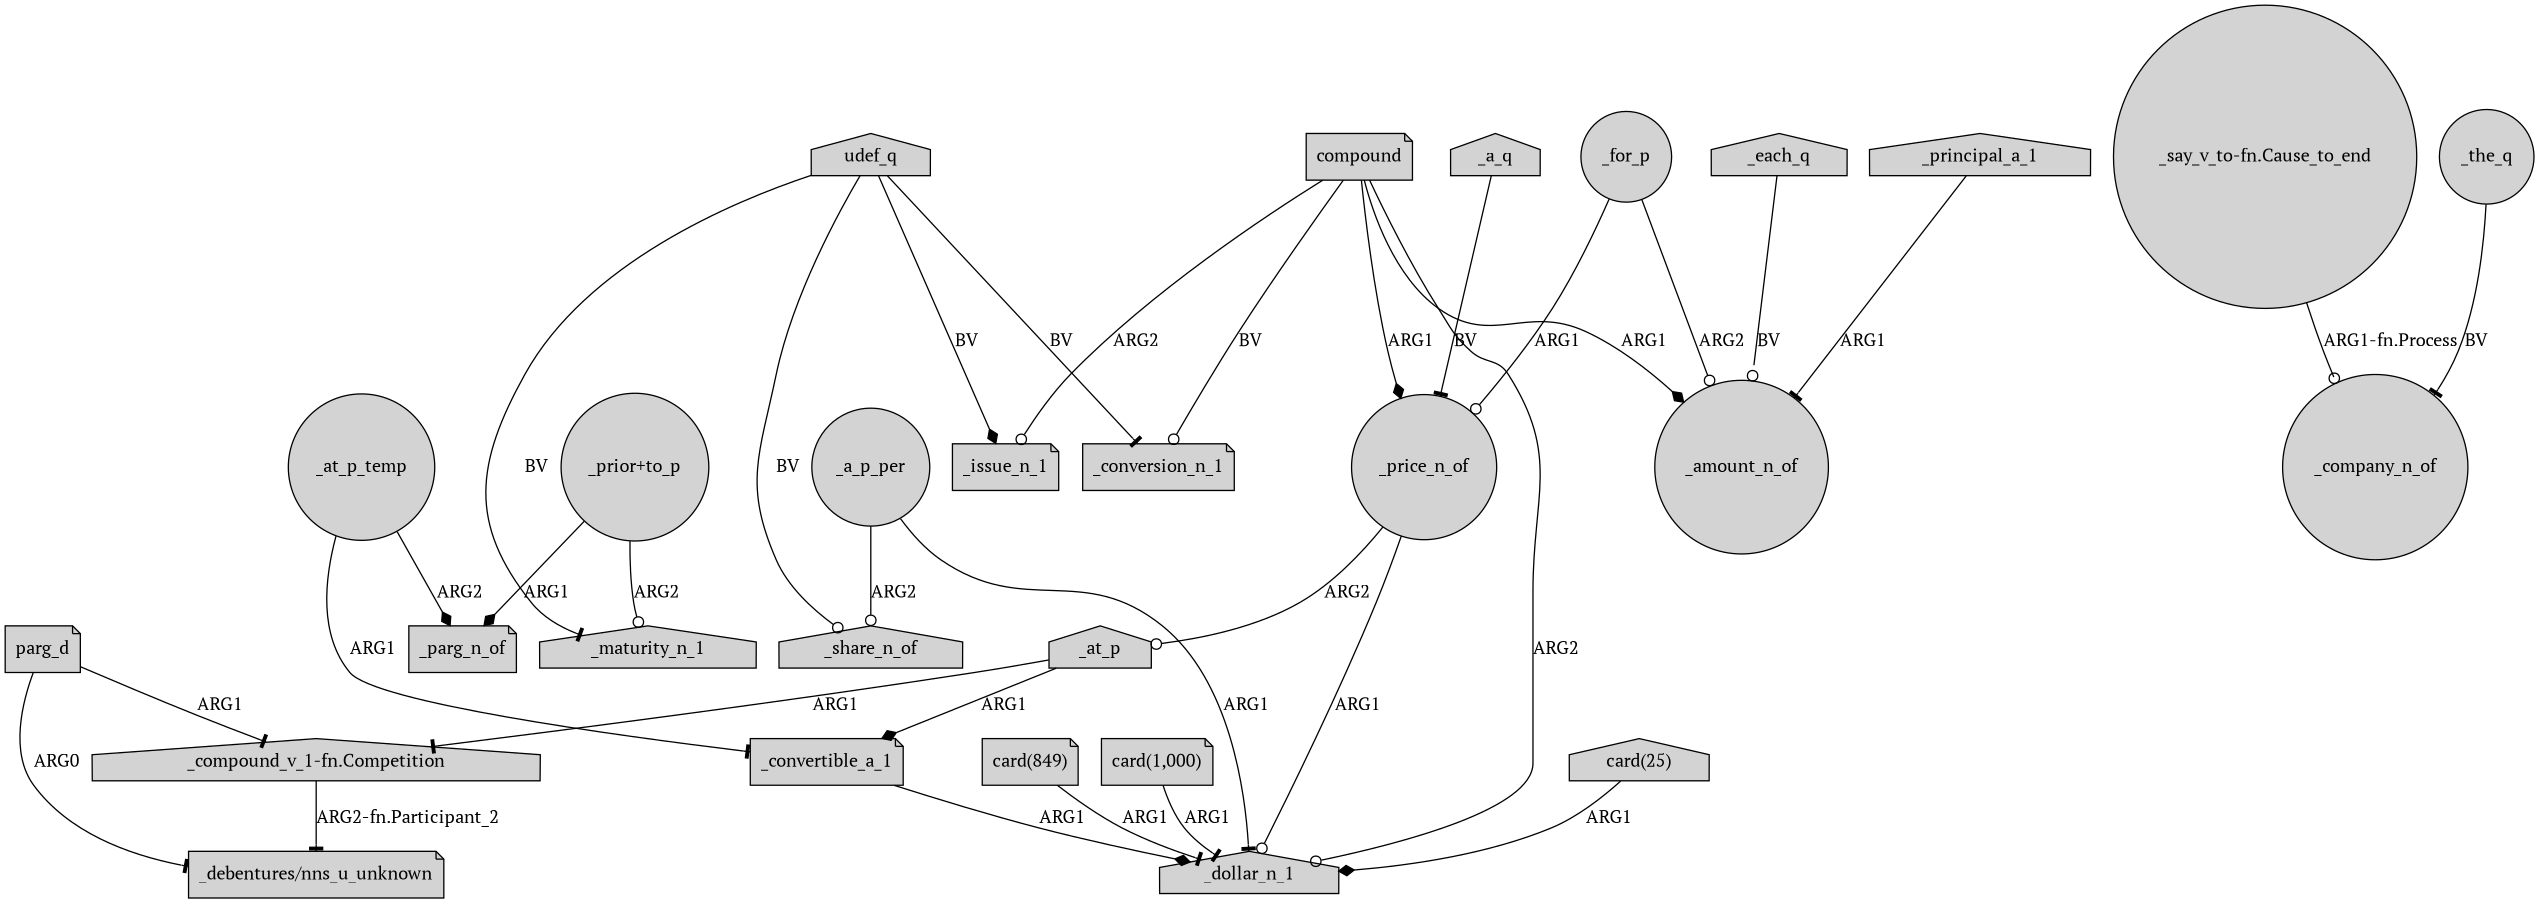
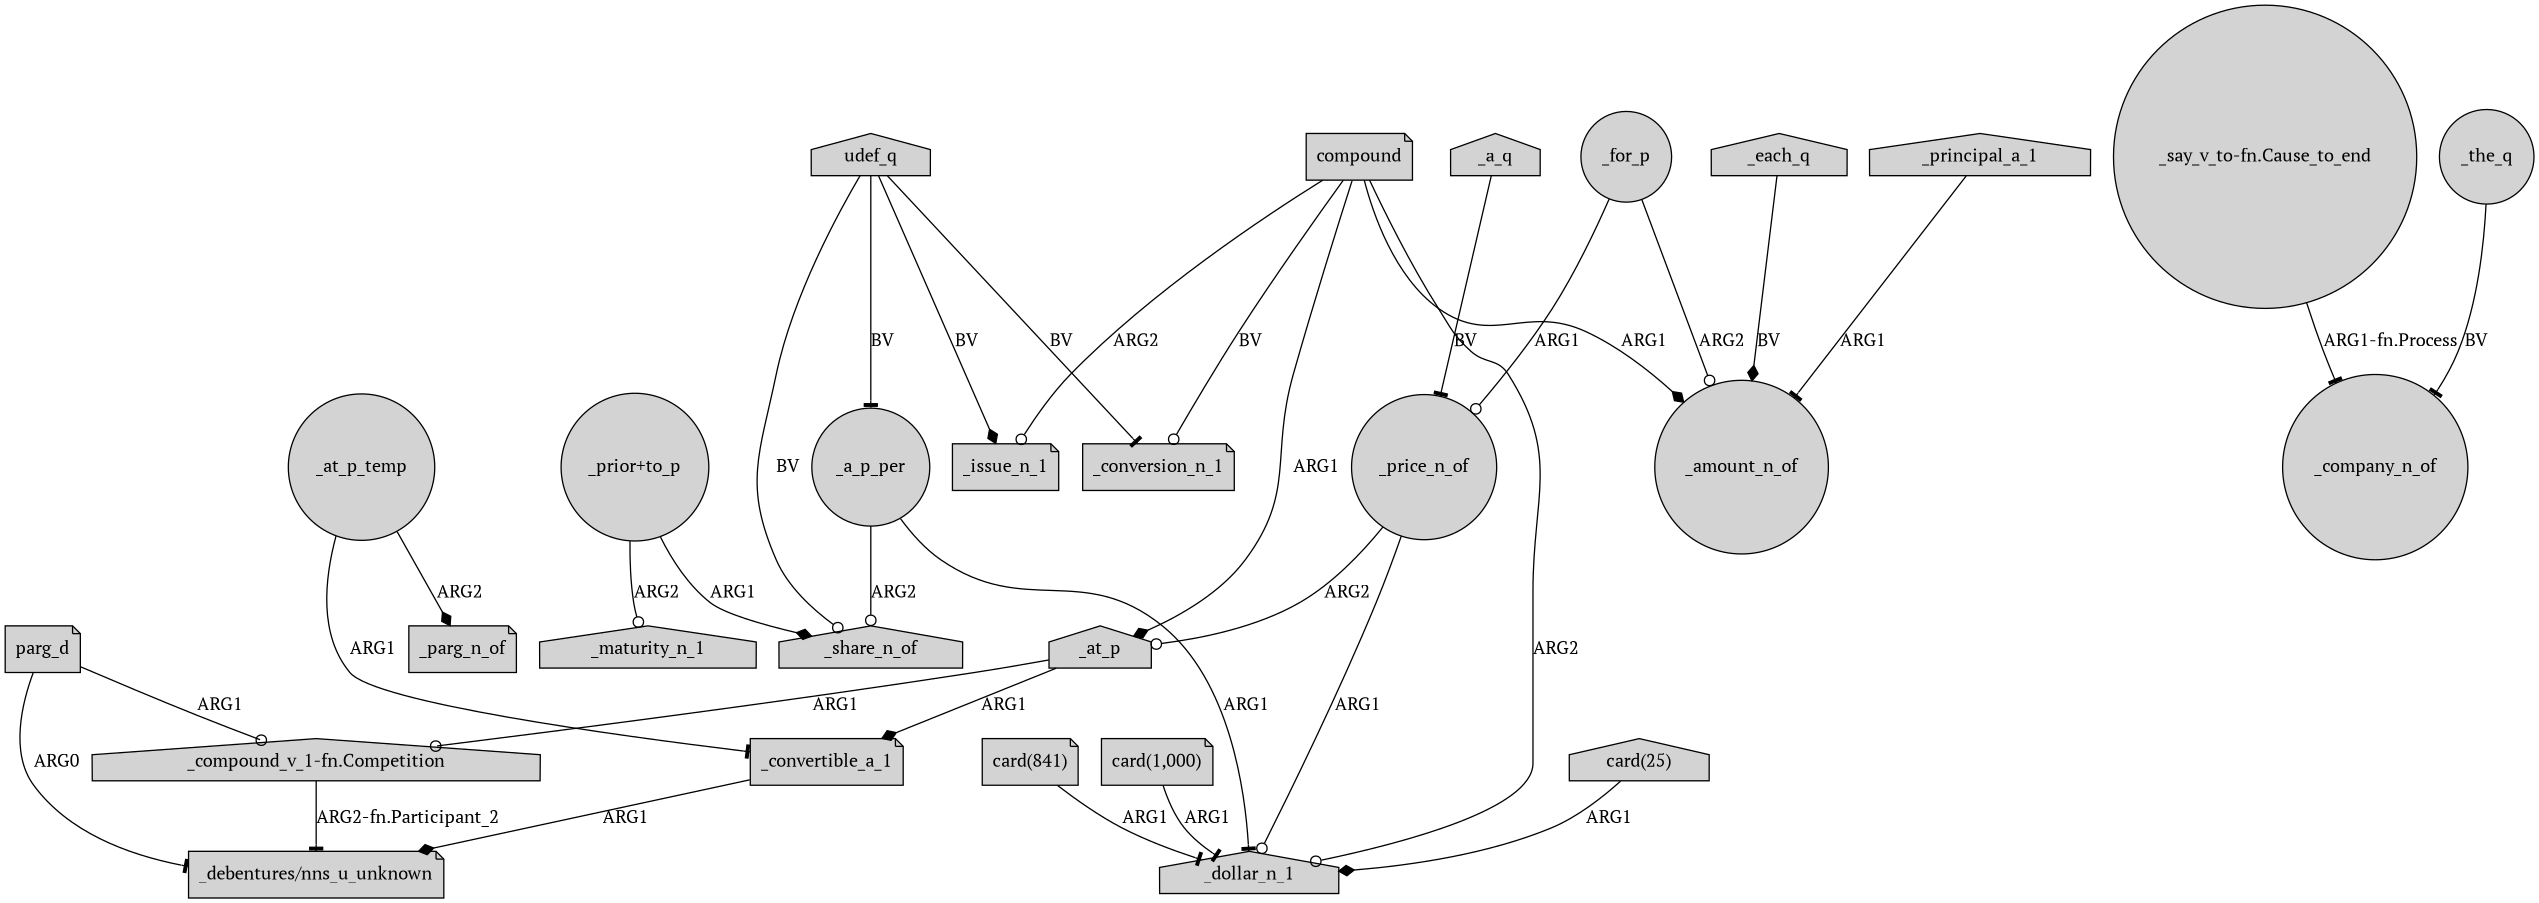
(1765, 271) -> (1765, 271)
(1375, 283) -> (1283, 430)
(2319, 340) -> (2319, 340)
(540, 352) -> (871, 288)
(540, 568) -> (714, 605)
(170, 704) -> (170, 704)
(743, 706) -> (743, 706)
(1030, 762) -> (1030, 762)
(1033, 826) -> (592, 814)
